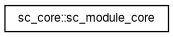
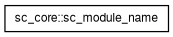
(87, 19) -> (87, 19)
